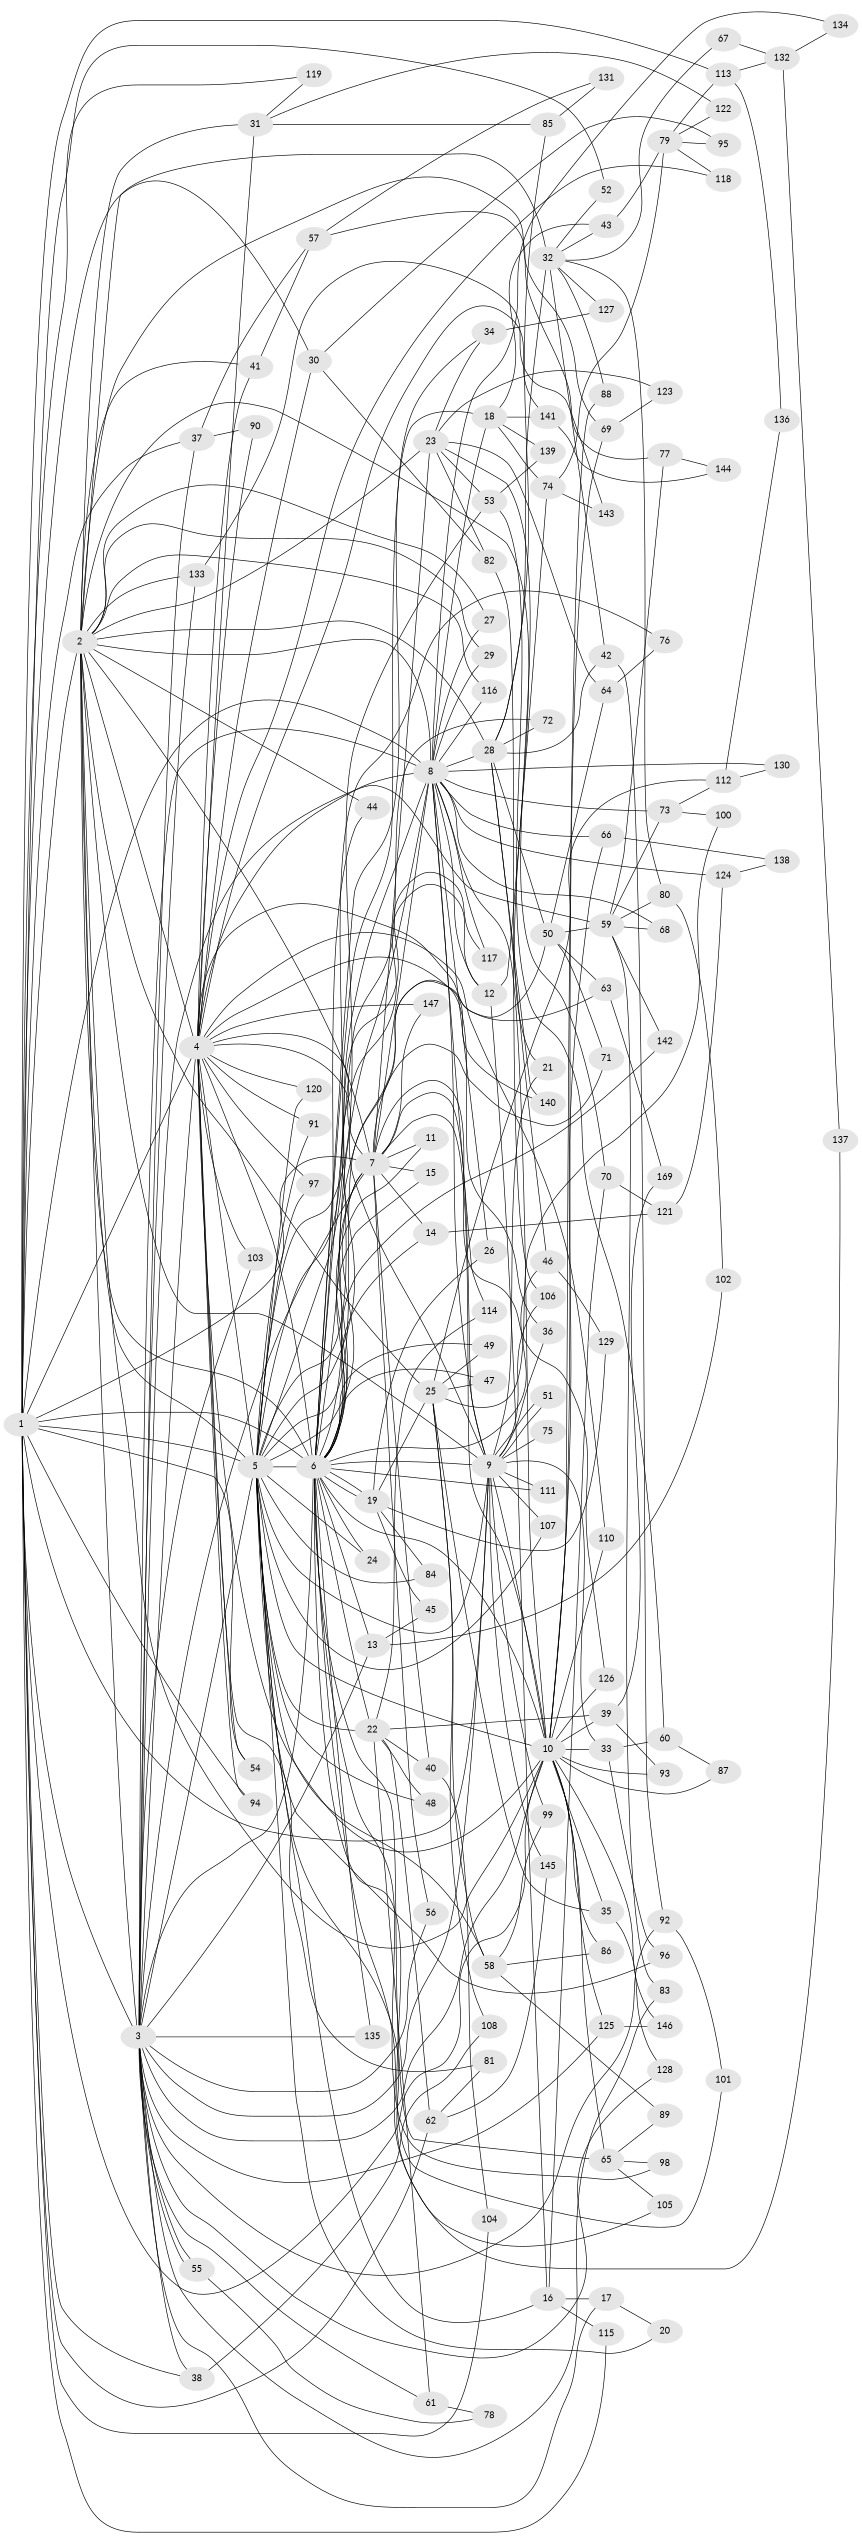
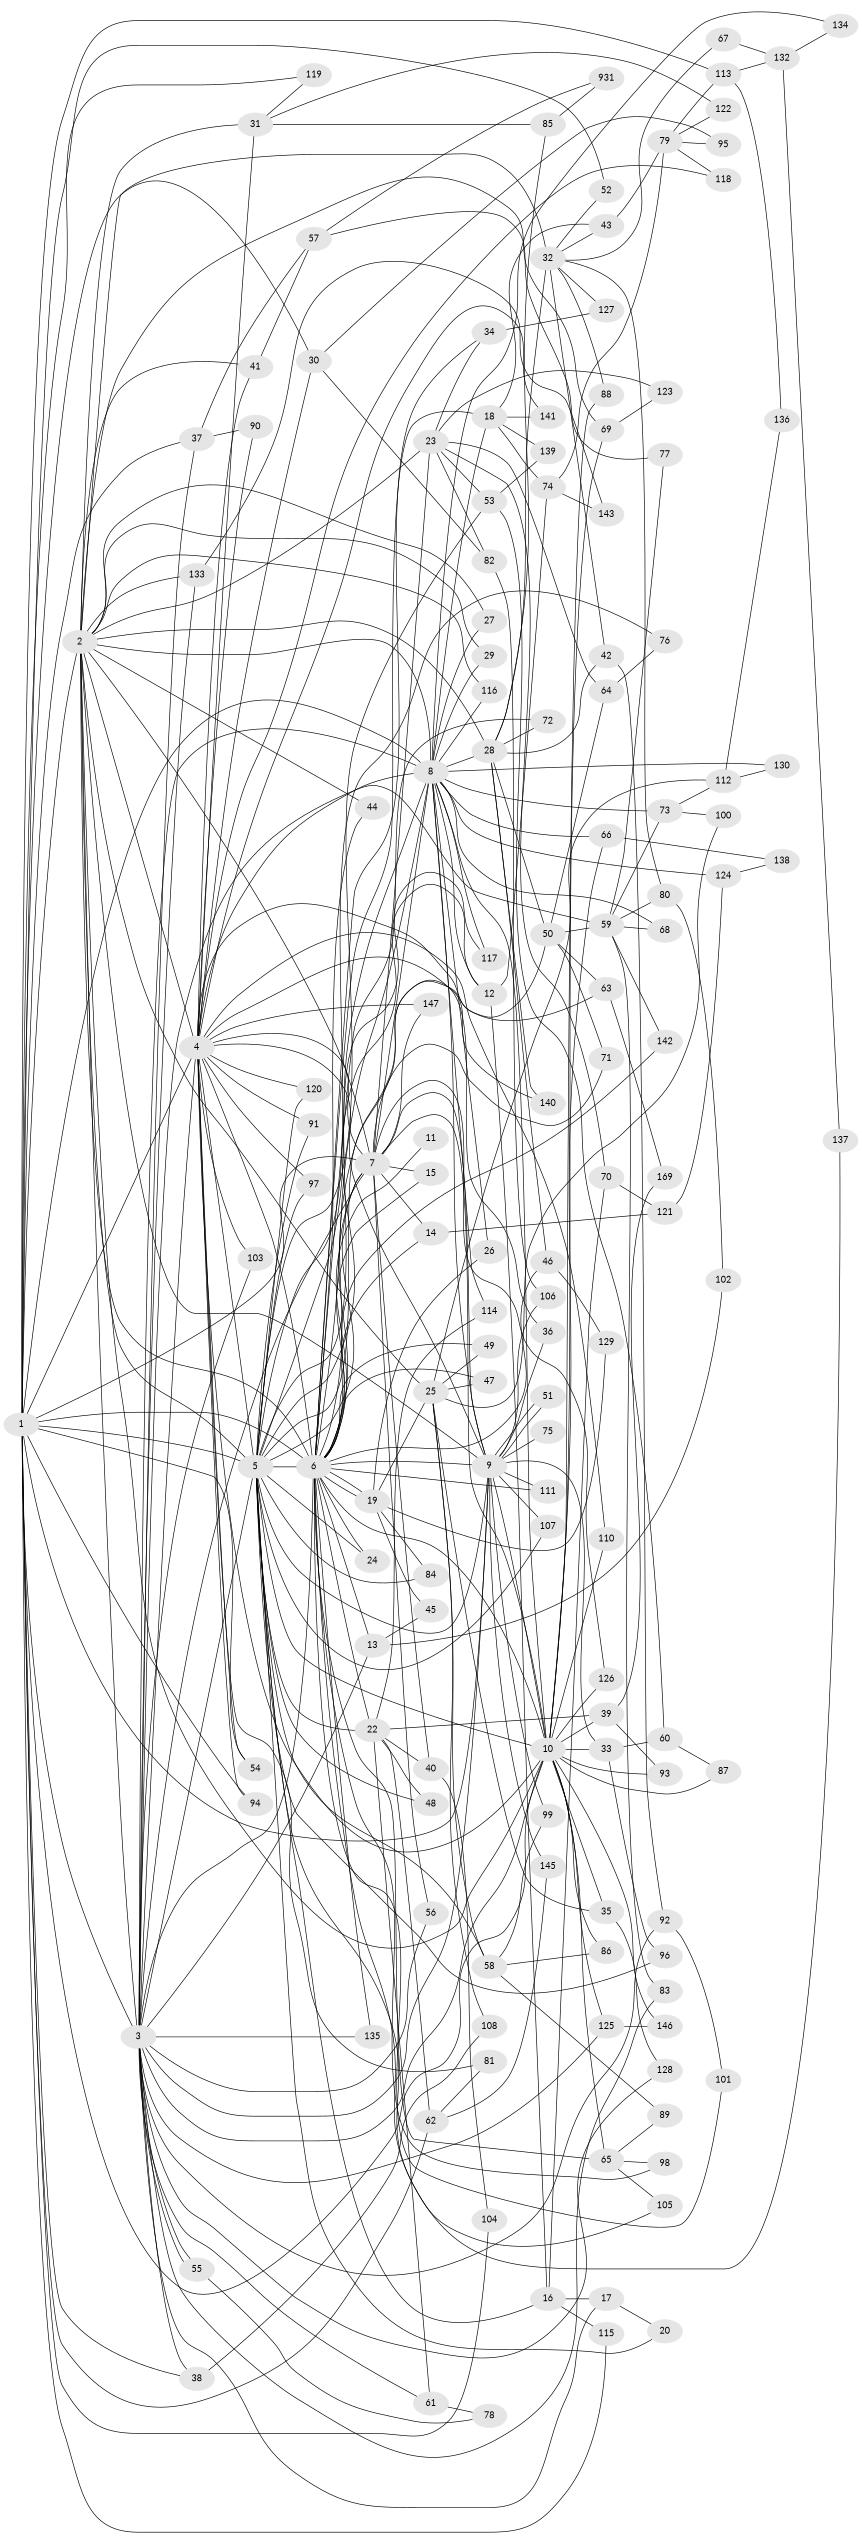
(606, 78) -> (606, 78)
(723, 470) -> none
(548, 1068) -> none
(402, 1151) -> none
